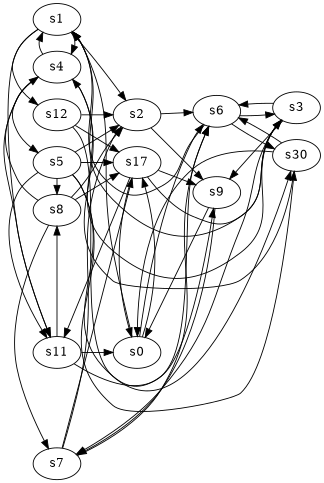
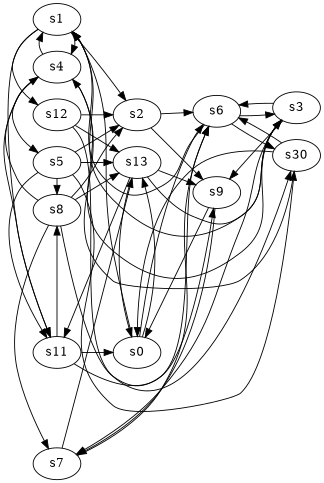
(137, 163) -> (137, 163)
(88, 290) -> none
(116, 378) -> (141, 385)
